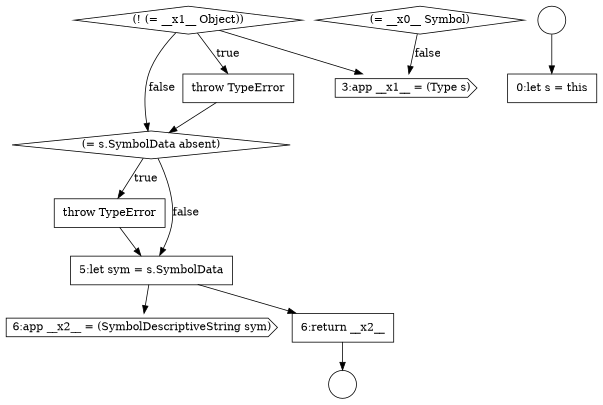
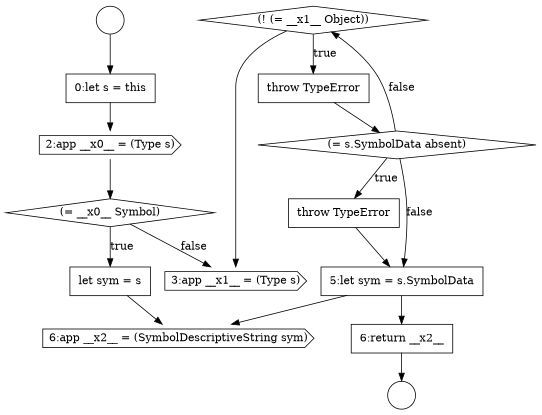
(149, 74) -> (378, 77)
none -> (110, 145)
none -> (110, 281)
